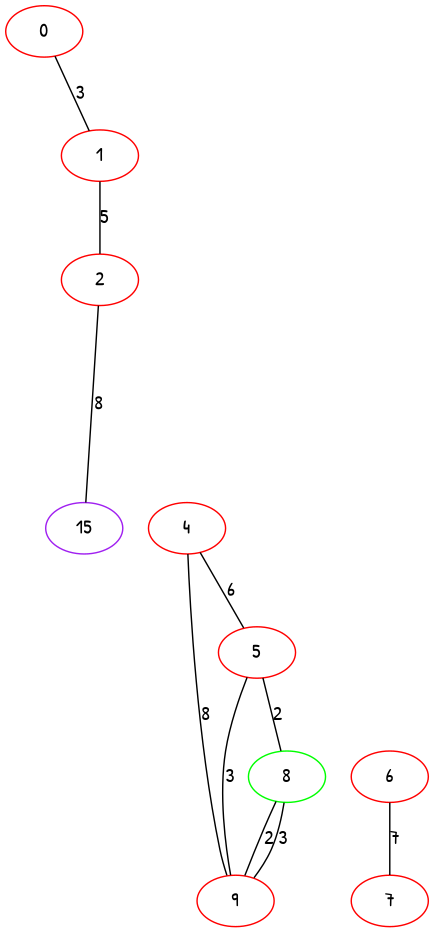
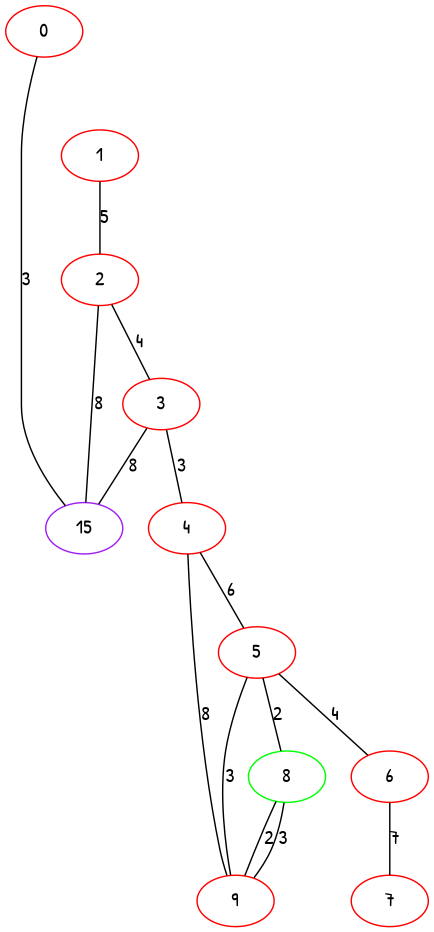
(72, 94) -> (21, 286)
none -> (161, 404)
none -> (323, 715)
